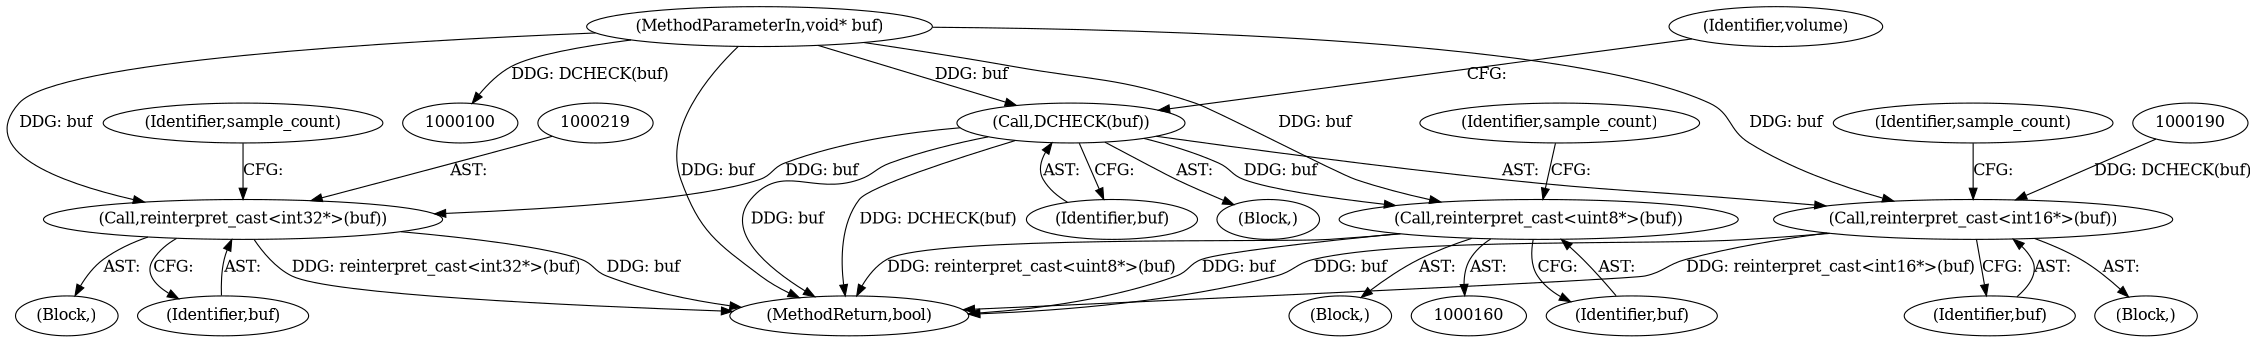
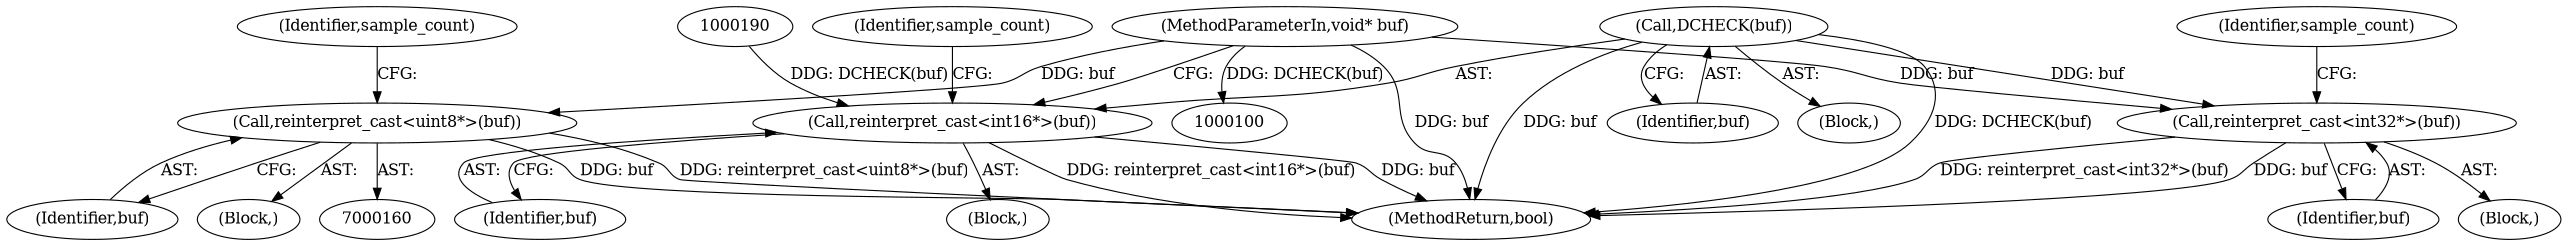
(1776, 27) -> none
(912, 74) -> none
(595, 123) -> none
(1786, 123) -> (1196, 75)
(1260, 184) -> none
(1469, 316) -> (377, 219)
